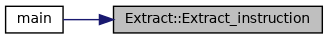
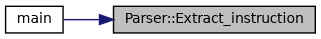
(218, 20) -> (214, 20)
